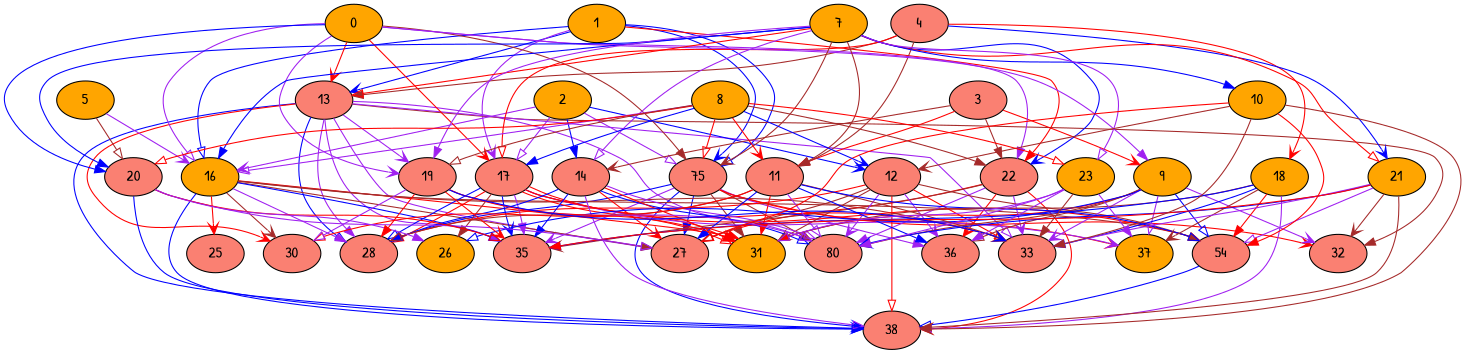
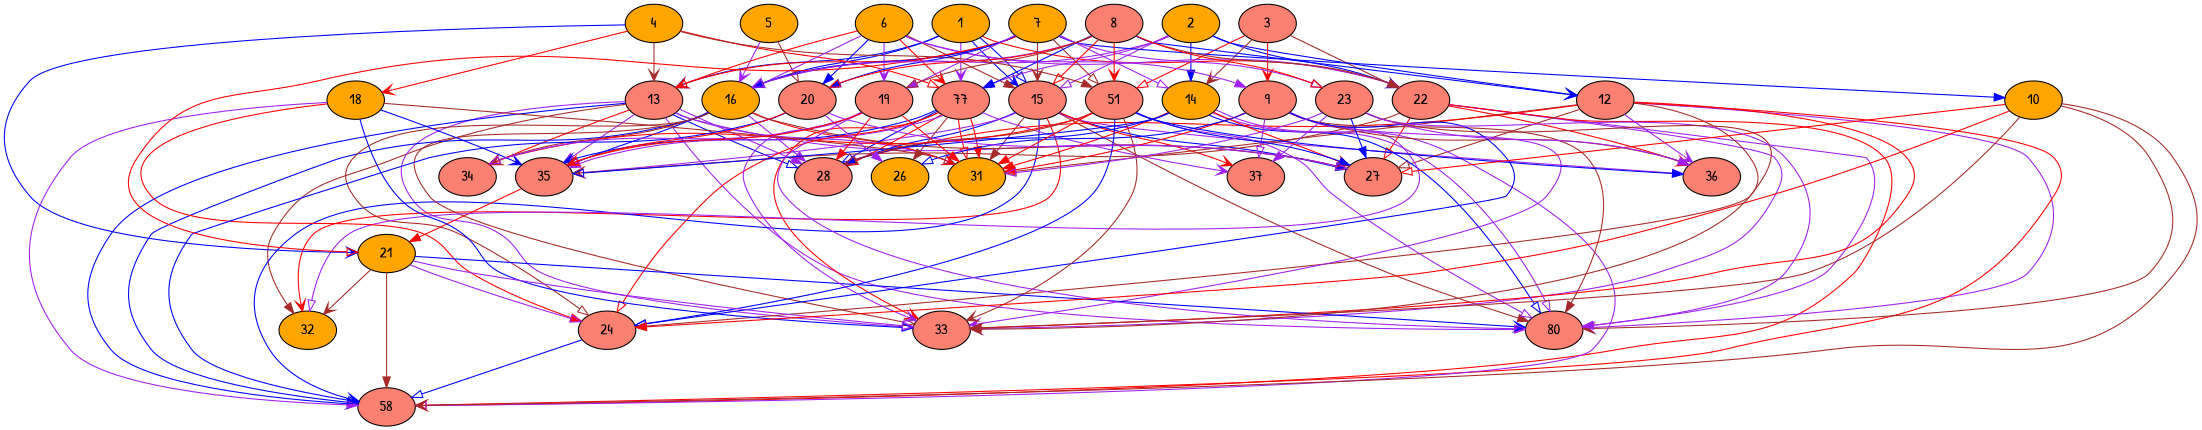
(354, 23) -> (884, 23)
(920, 23) -> (654, 23)
(1035, 46) -> (1301, 61)
(631, 73) -> (654, 57)
(720, 100) -> (1114, 23)
none -> (1357, 133)
(371, 135) -> (810, 138)
(1057, 140) -> (1989, 308)
(504, 177) -> (961, 100)
(581, 177) -> (1191, 100)
(698, 177) -> (1037, 100)
(775, 177) -> (1114, 100)
(1086, 177) -> (1344, 100)
(1162, 177) -> (1268, 100)
(555, 211) -> (877, 150)
(1060, 211) -> (1636, 258)
(829, 212) -> (1297, 139)
(1217, 212) -> none
(440, 214) -> (1043, 147)
(722, 216) -> (755, 204)
(1257, 218) -> (996, 226)
(907, 219) -> (414, 122)
(966, 219) -> (470, 213)
(215, 254) -> none
(292, 254) -> (468, 177)
(1144, 254) -> (1256, 177)
(1221, 254) -> (607, 330)
(1338, 254) -> (308, 330)
(892, 330) -> (387, 407)
